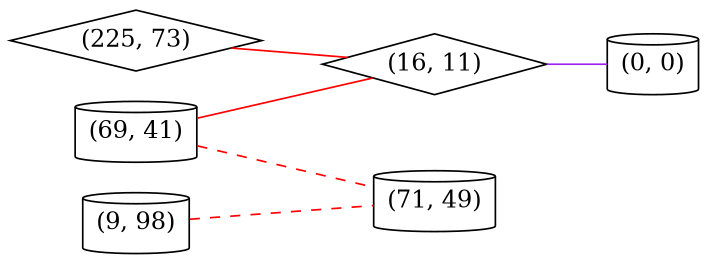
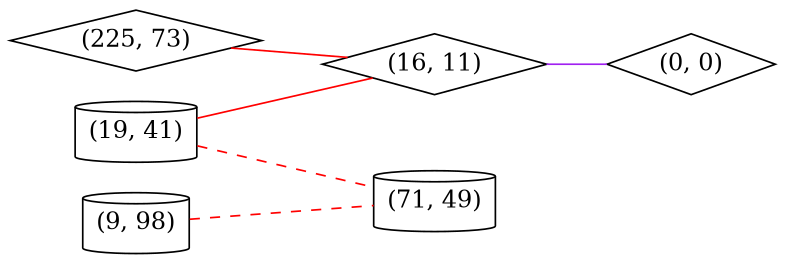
(653, 64) -> (691, 64)
(136, 132) -> (136, 132)
